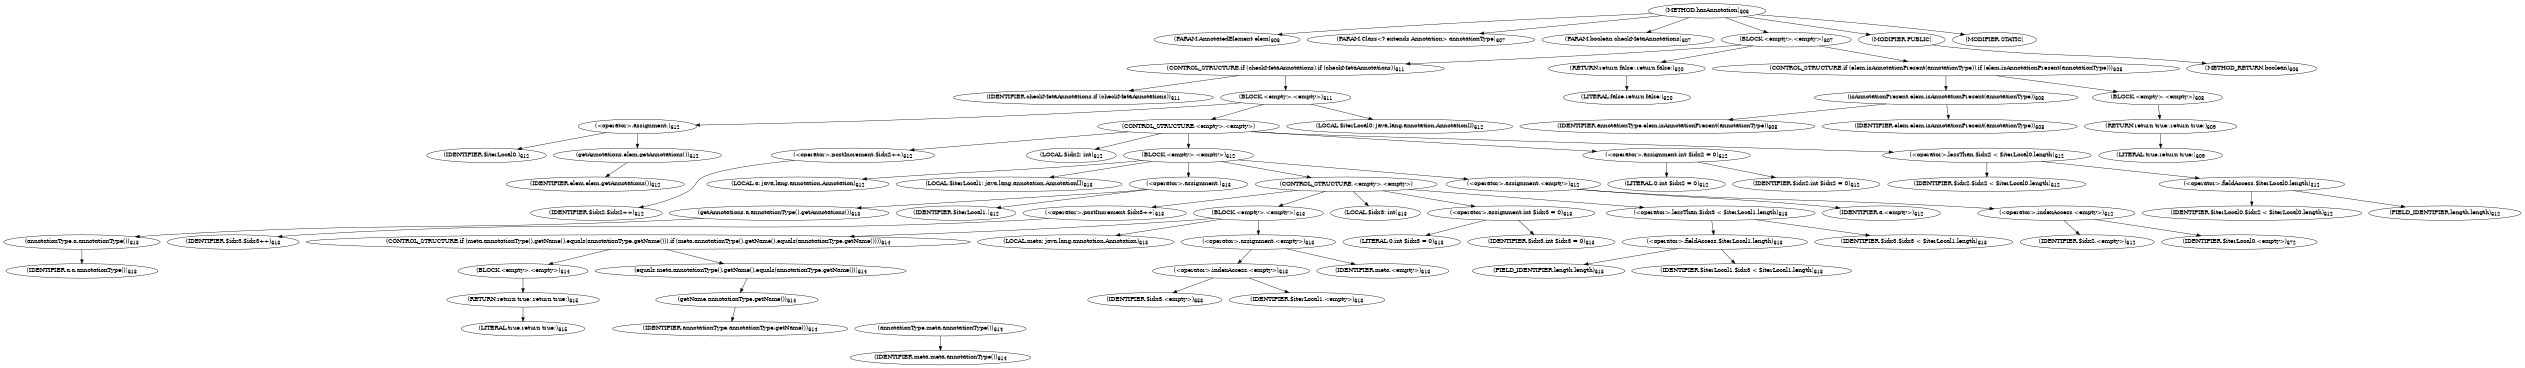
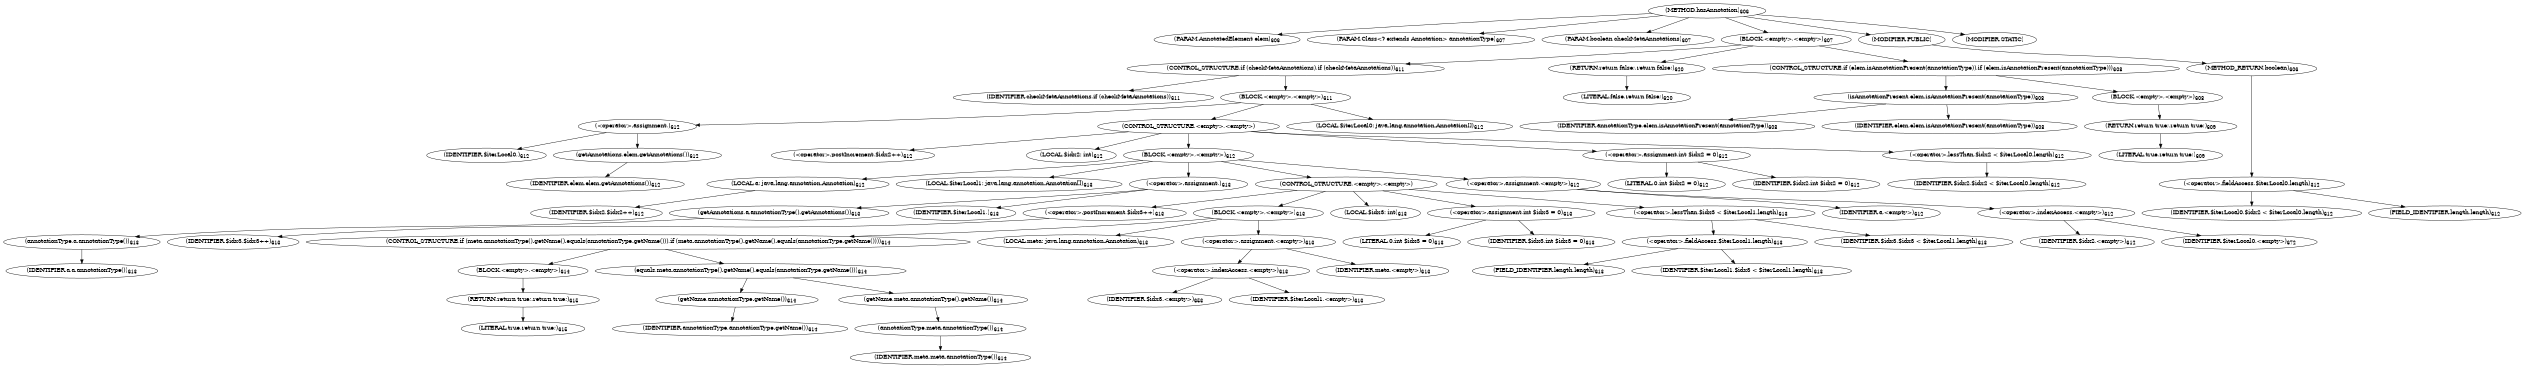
(2118, 170) -> (2252, 124)
(715, 173) -> (697, 199)
(994, 213) -> (994, 213)
none -> (933, 300)
